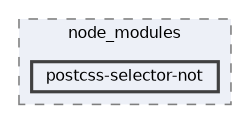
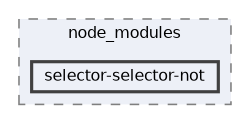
(125, 77) -> (125, 77)
